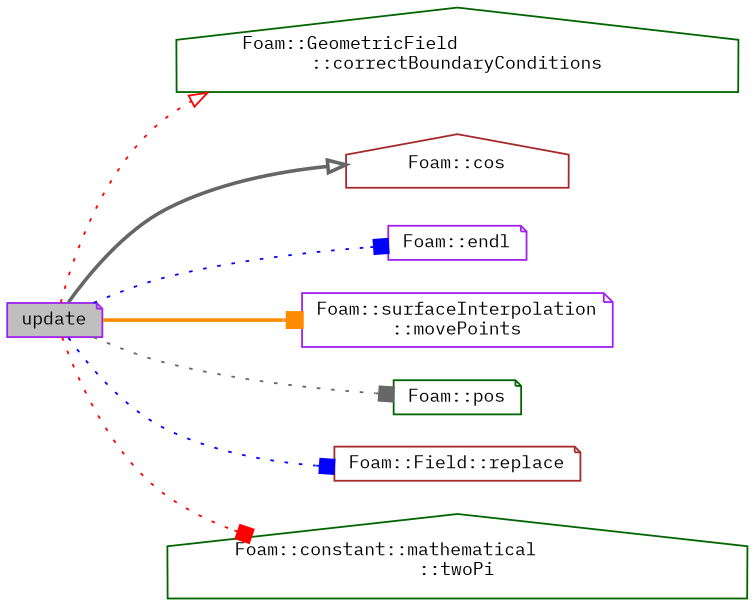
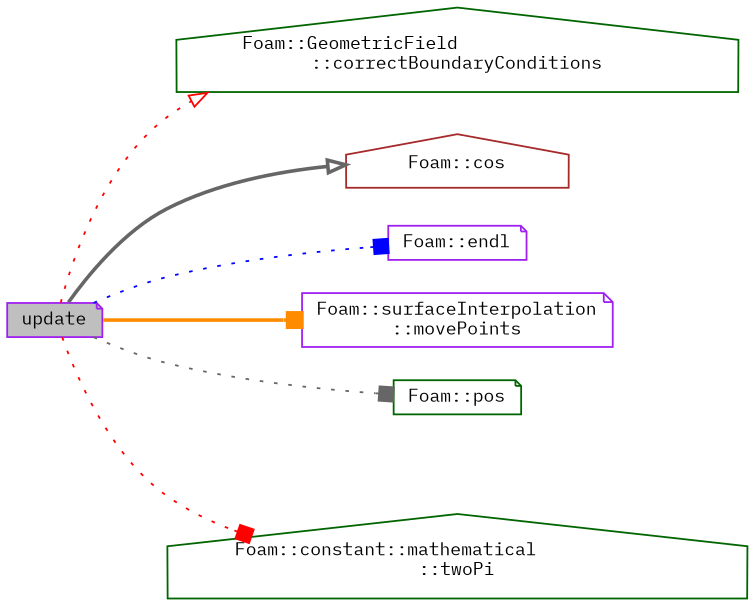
(457, 464) -> none
